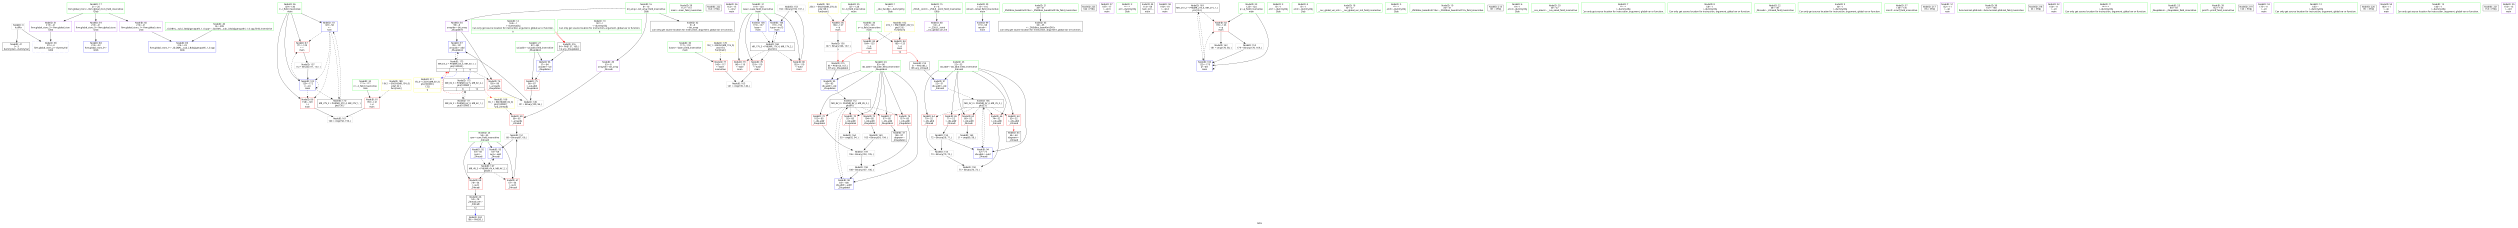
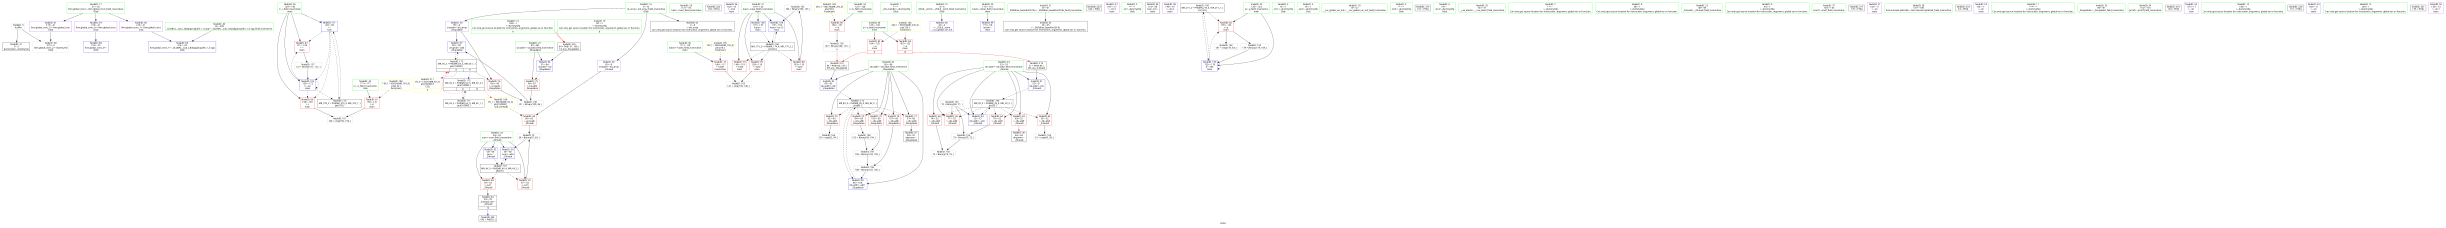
(1447, 8) -> none
(946, 129) -> (952, 110)
